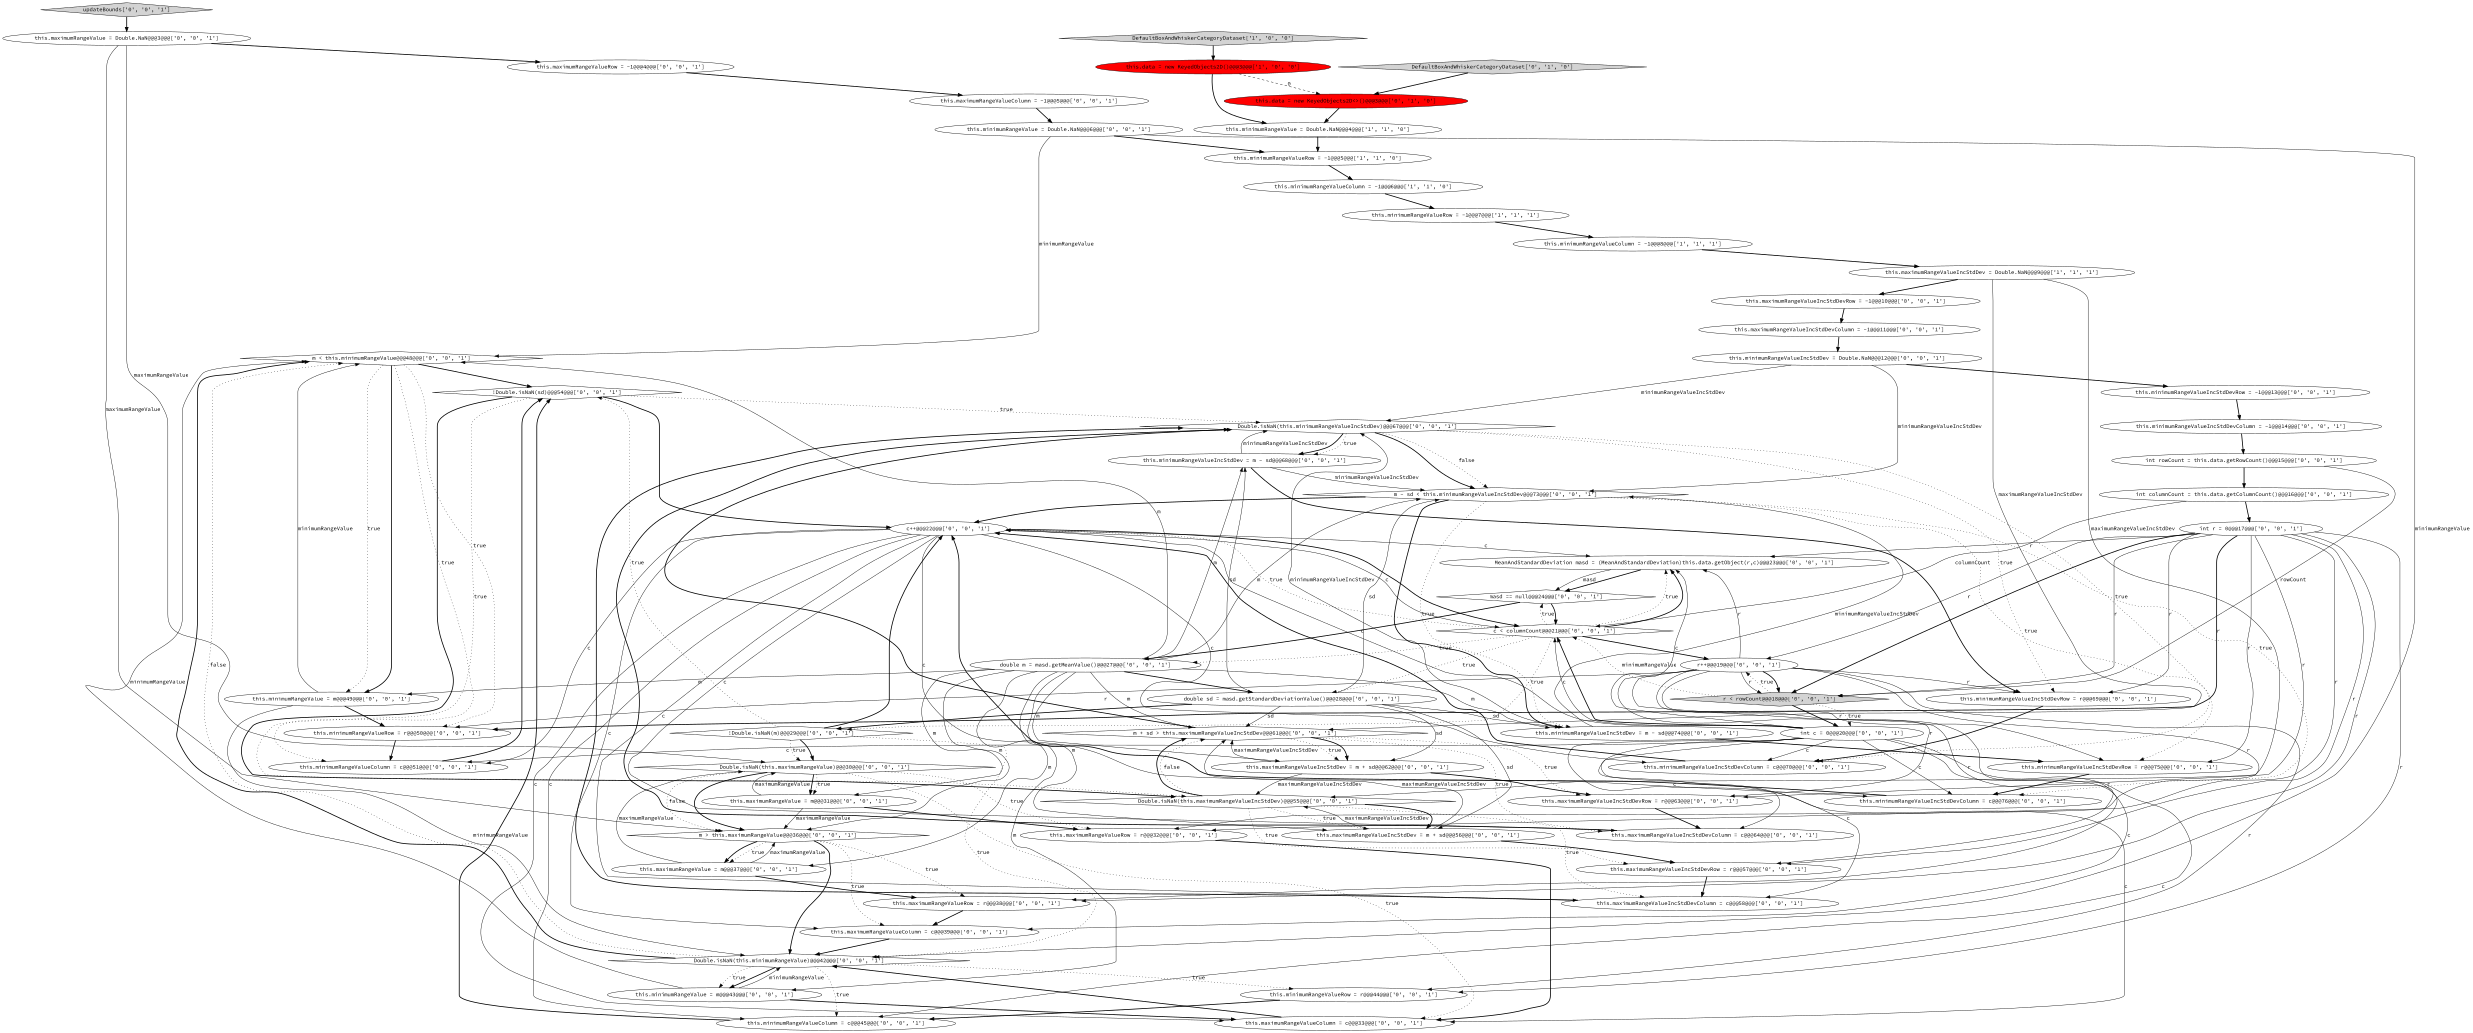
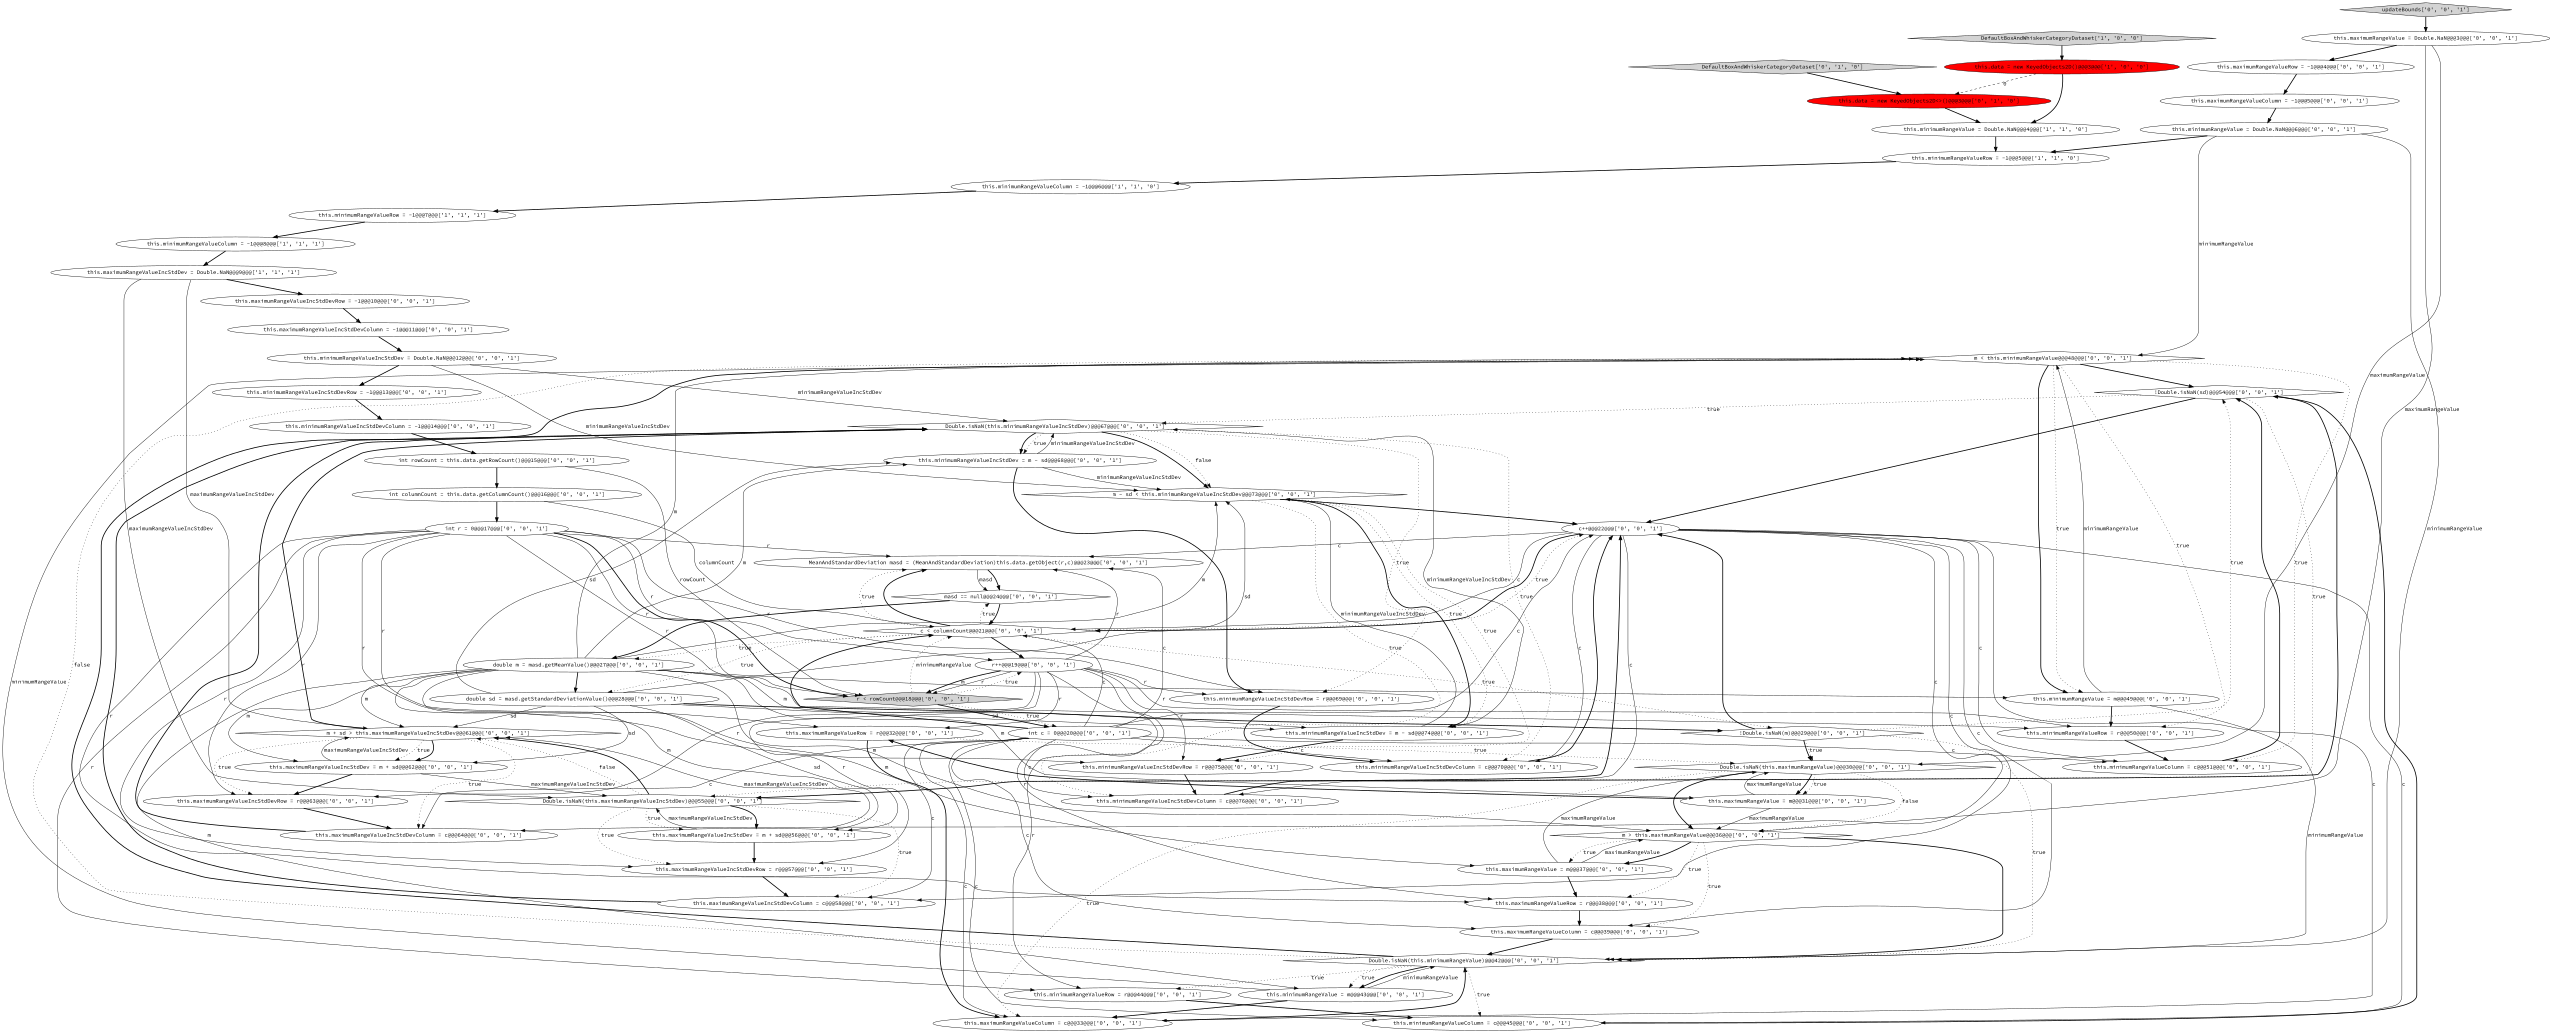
(1441, 713) -> (1161, 713)
(987, 795) -> (1378, 750)
